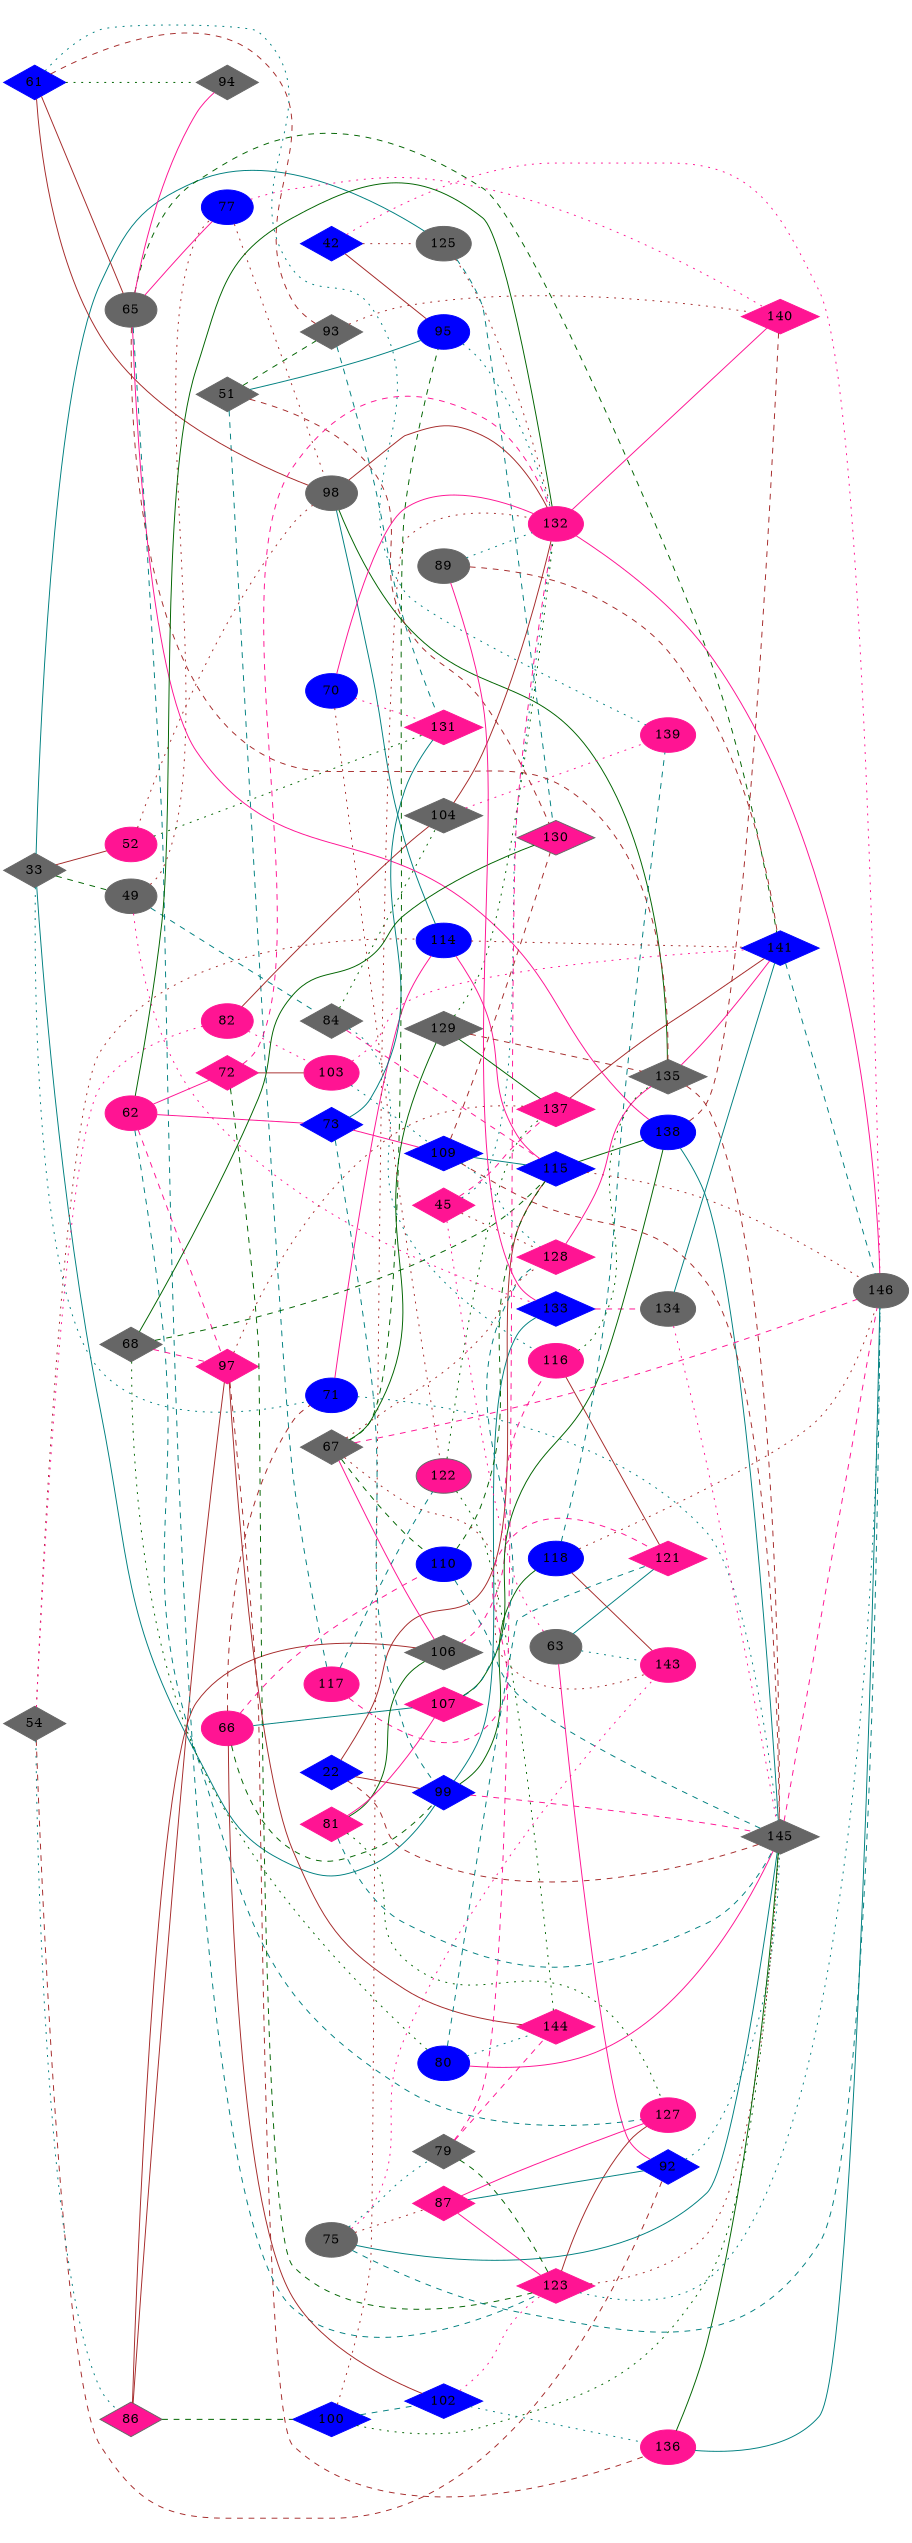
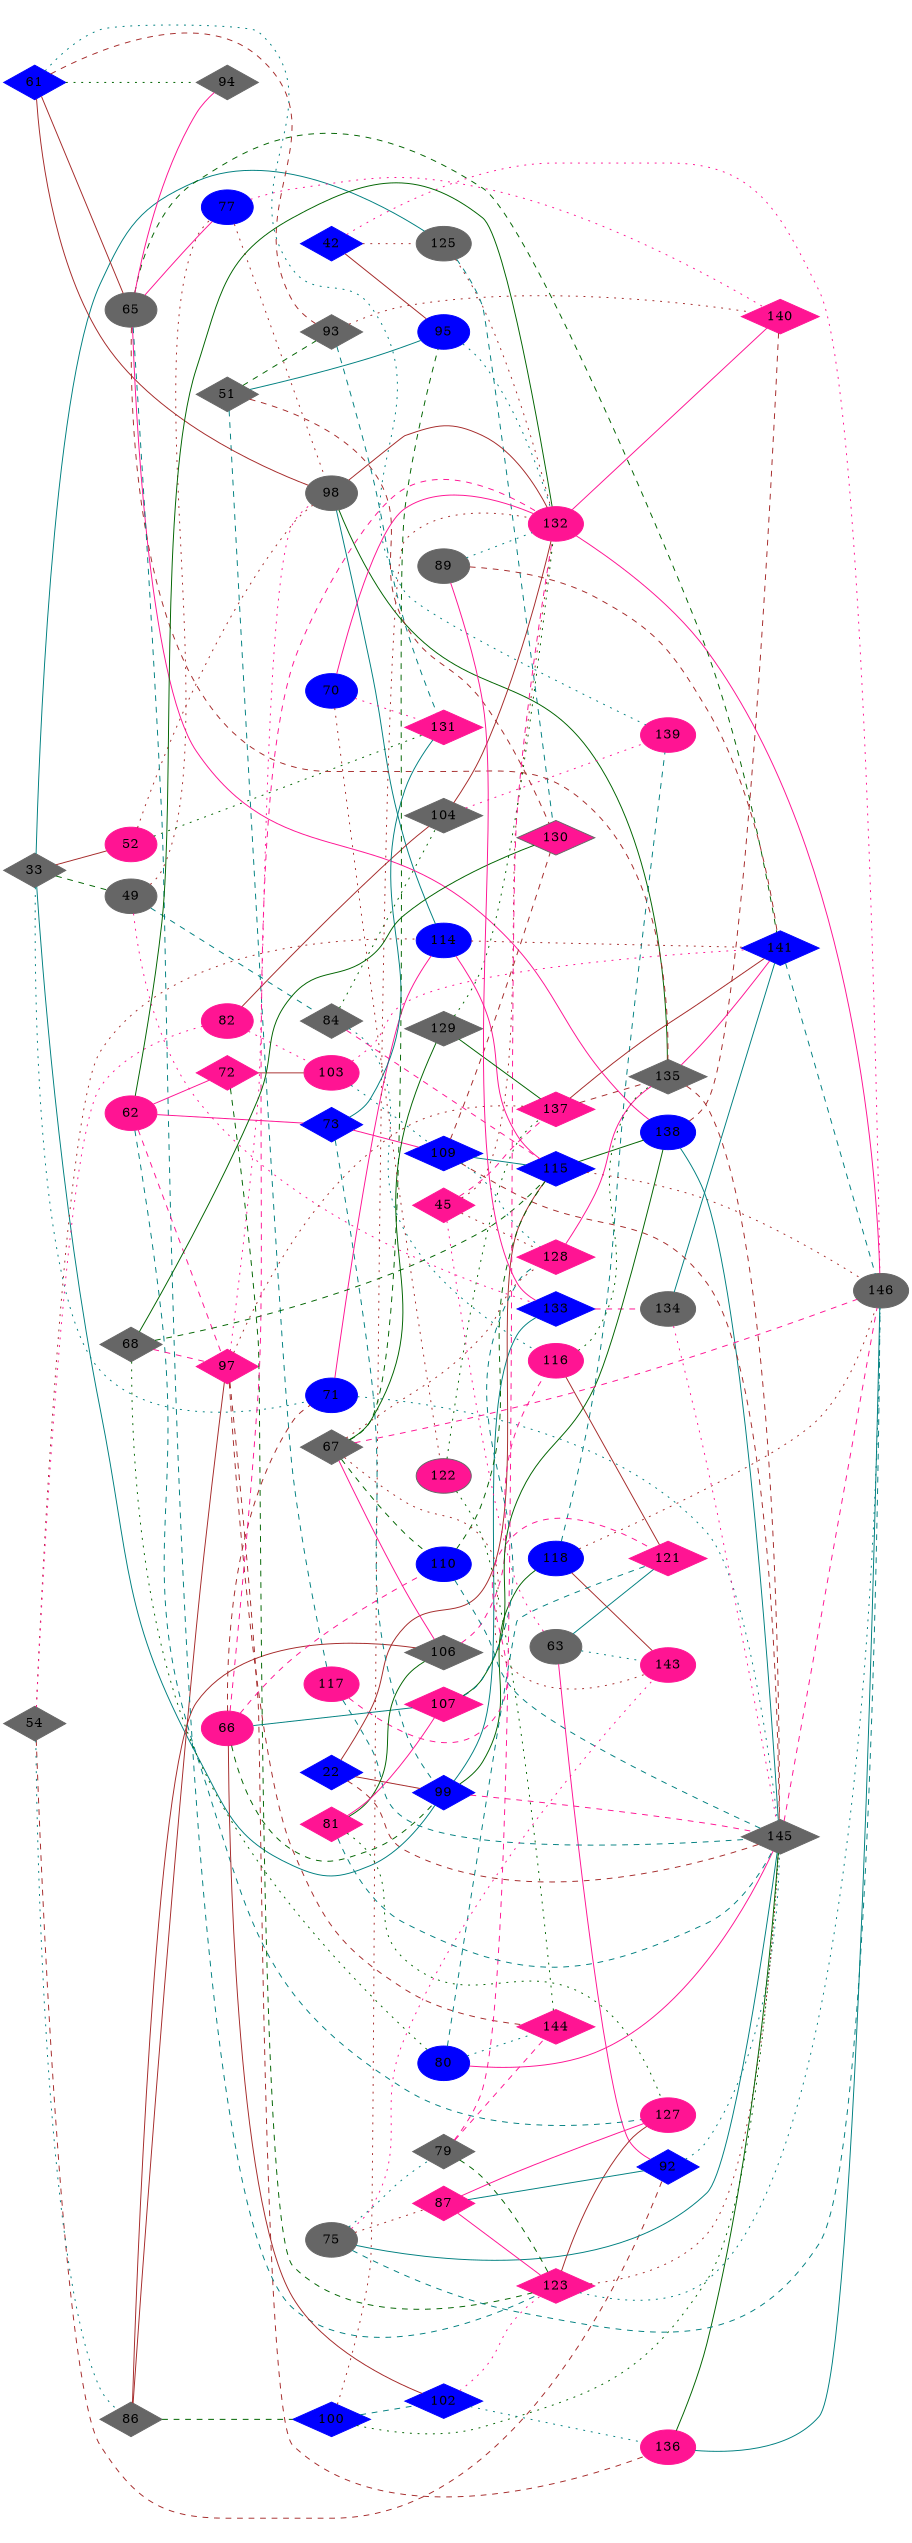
(264, 601) -> (261, 1152)
none -> (270, 731)
(514, 875) -> (514, 875)
(556, 1053) -> (612, 1093)
(384, 1578) -> (494, 1841)
(272, 1770) -> (272, 1770)
(131, 2419) -> (131, 2419)
